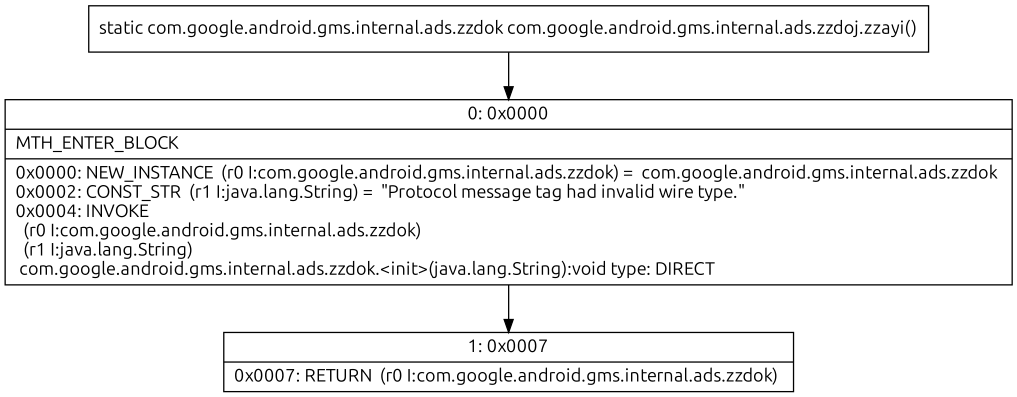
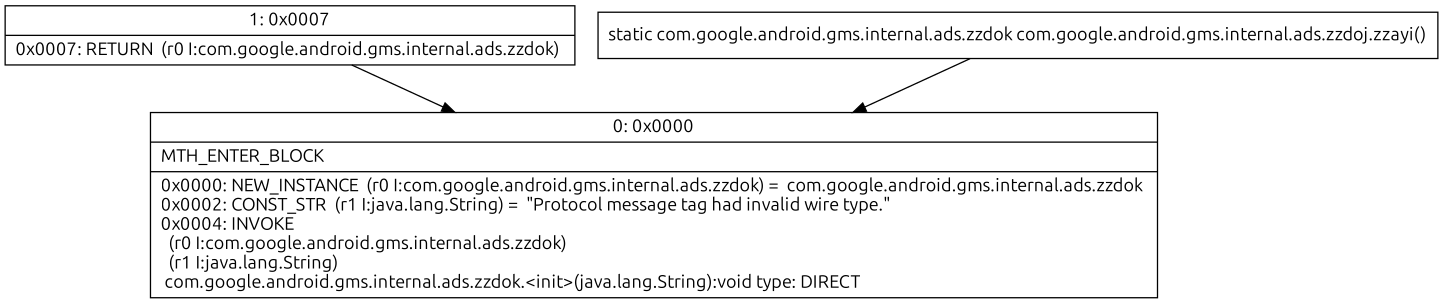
(509, 302) -> (397, 86)
